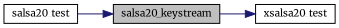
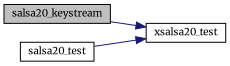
(90, 14) -> (115, 43)
